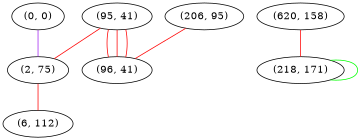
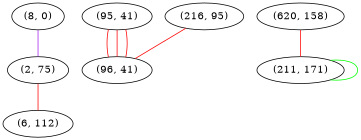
(38, 16) -> (38, 16)
(204, 16) -> (204, 16)
(77, 43) -> none
(301, 70) -> (301, 70)
